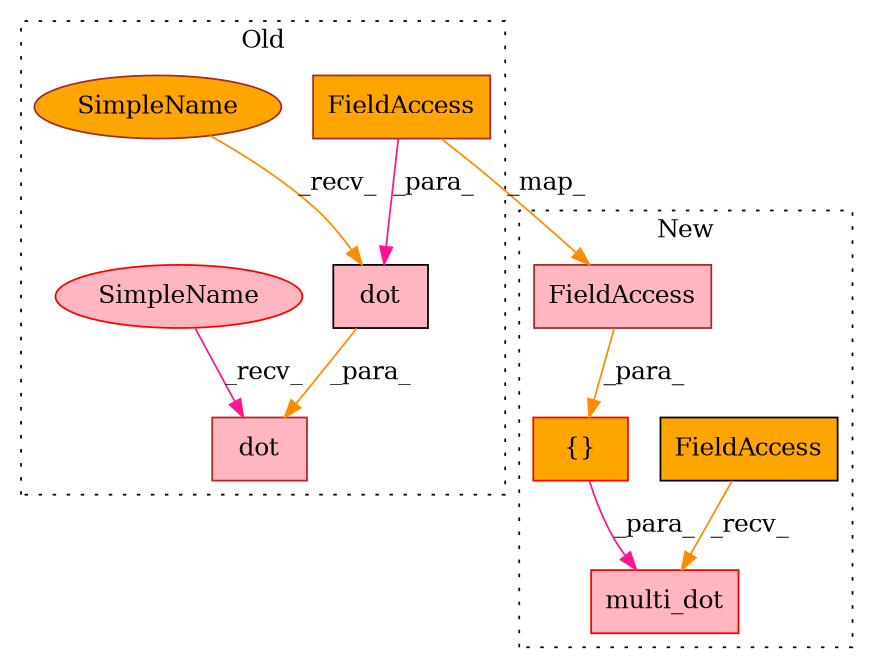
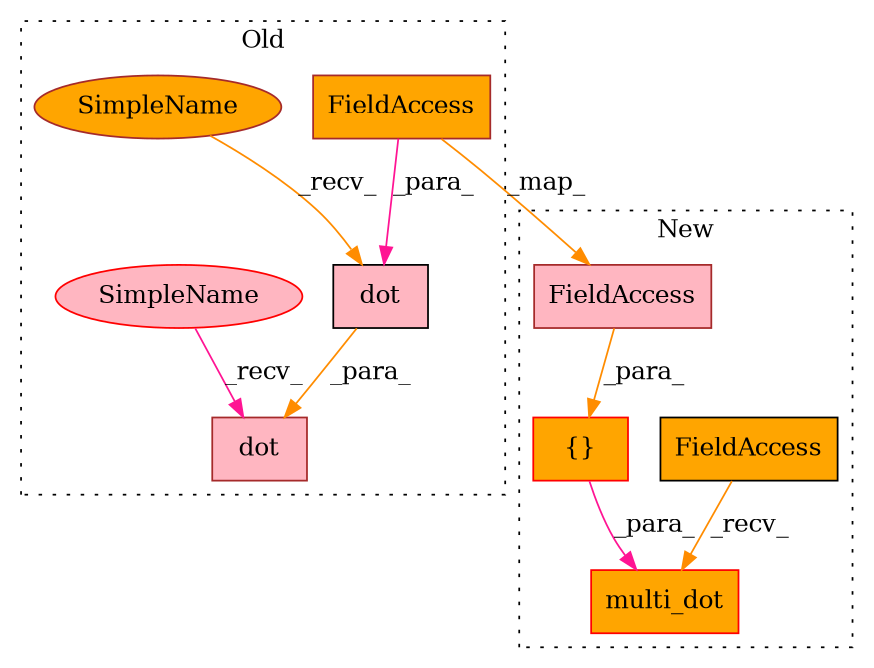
(665, 602) -> (665, 602)
